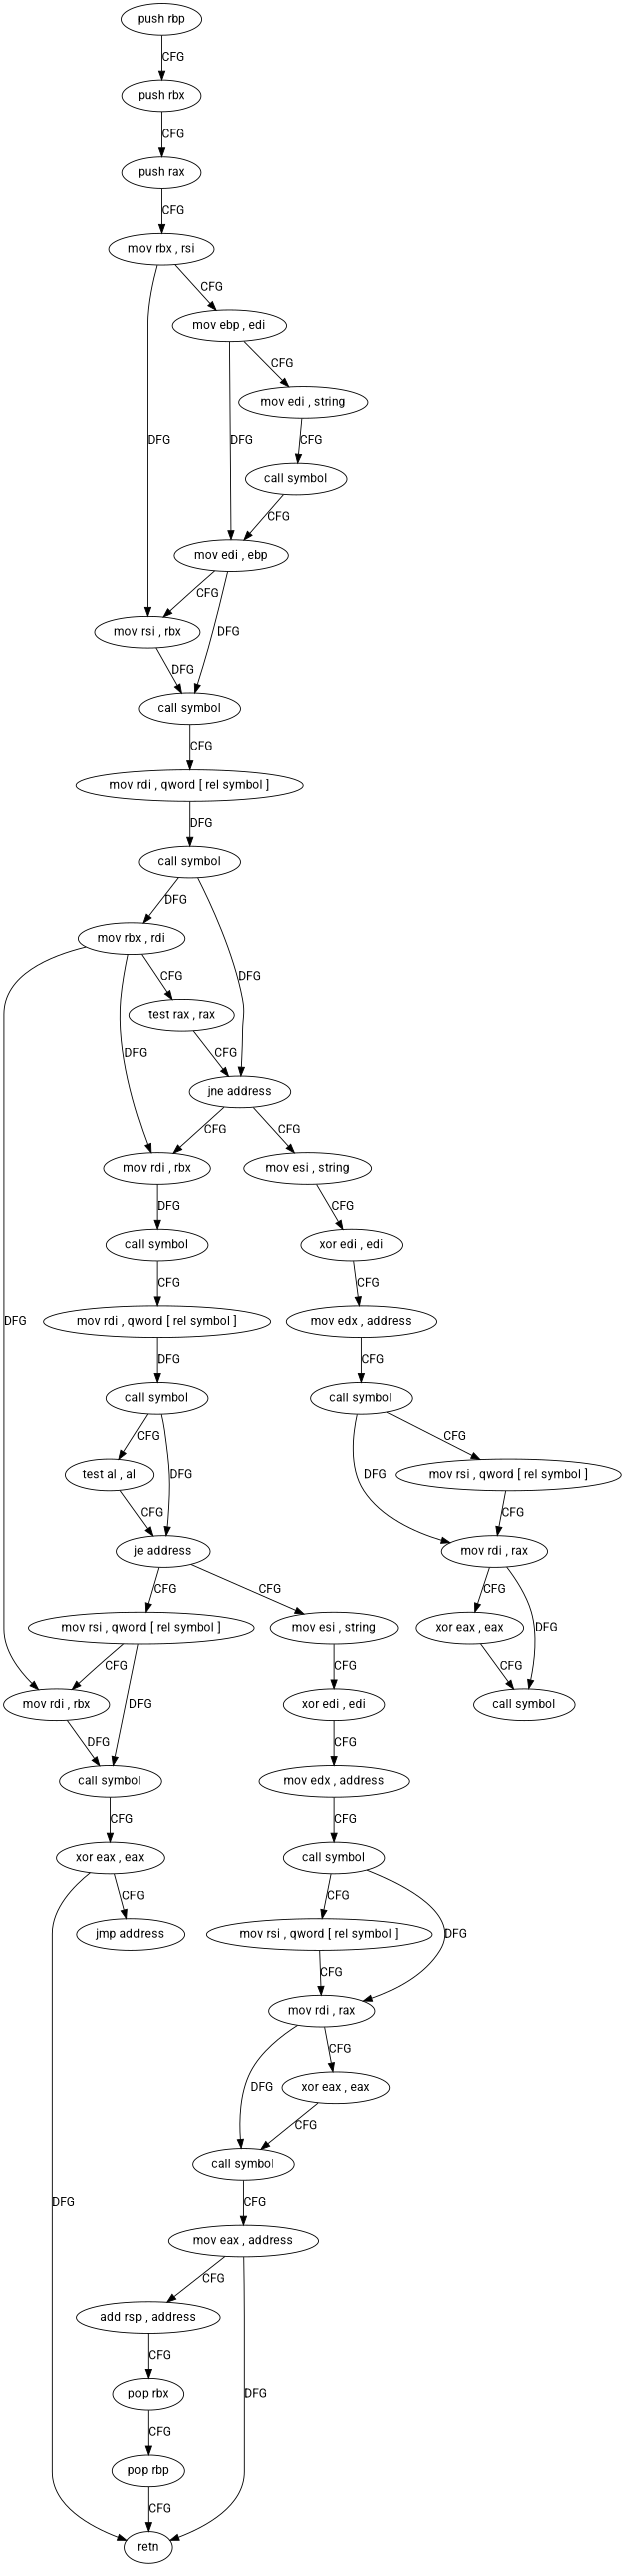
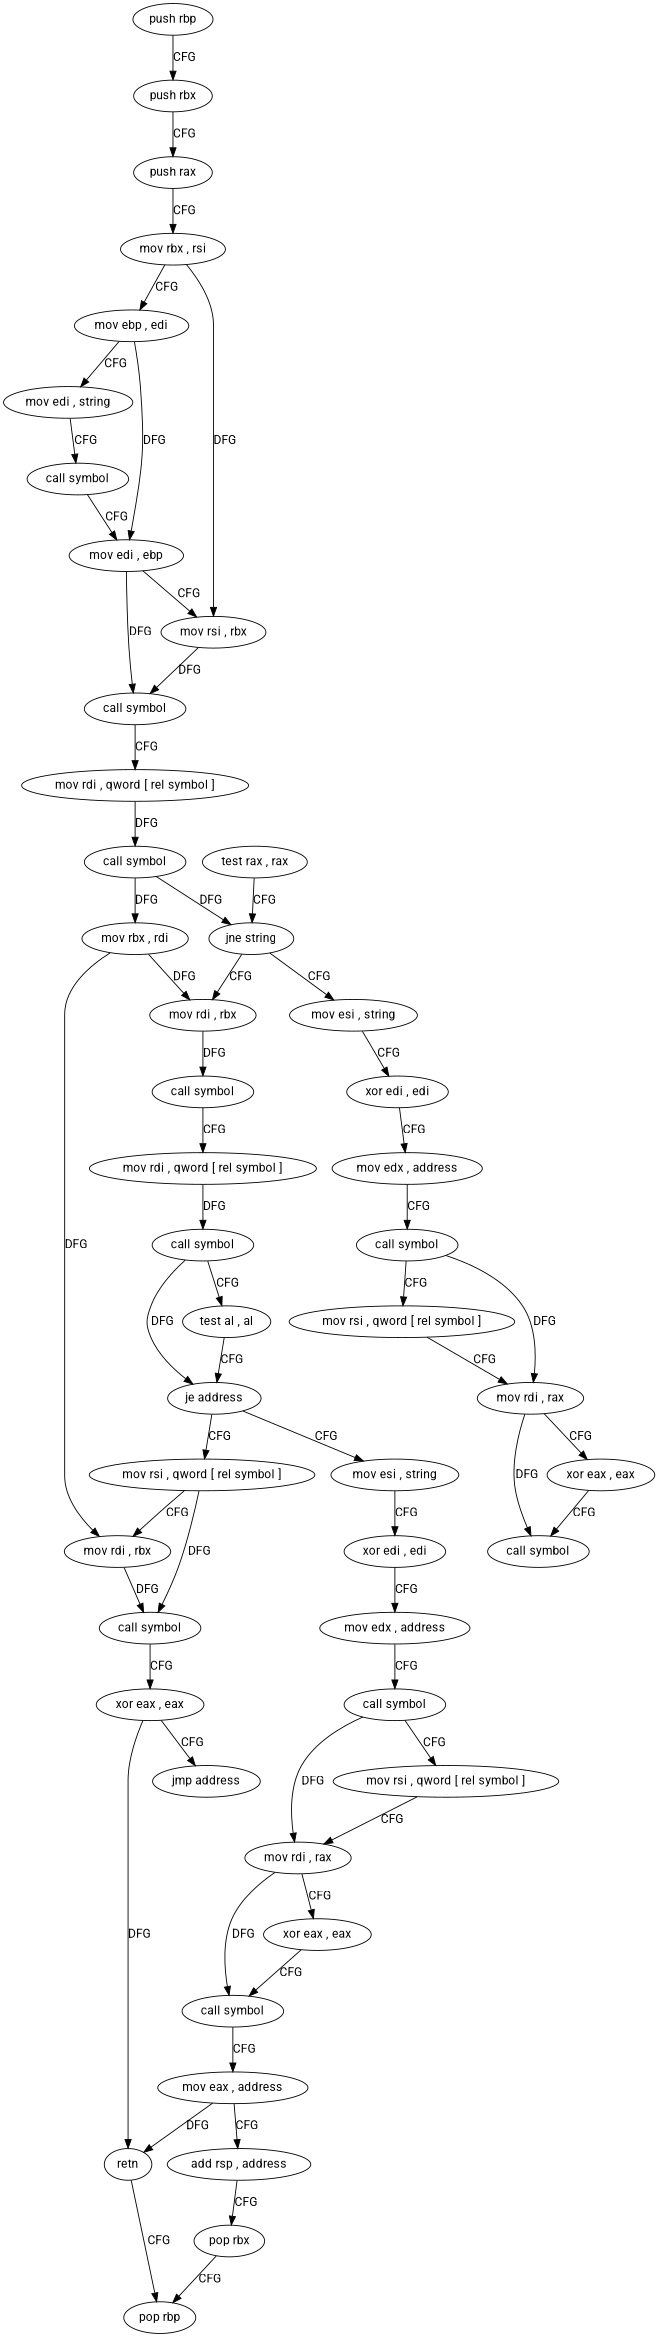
(154, 973) -> none
(240, 1092) -> (251, 939)
(148, 2505) -> (143, 2237)
